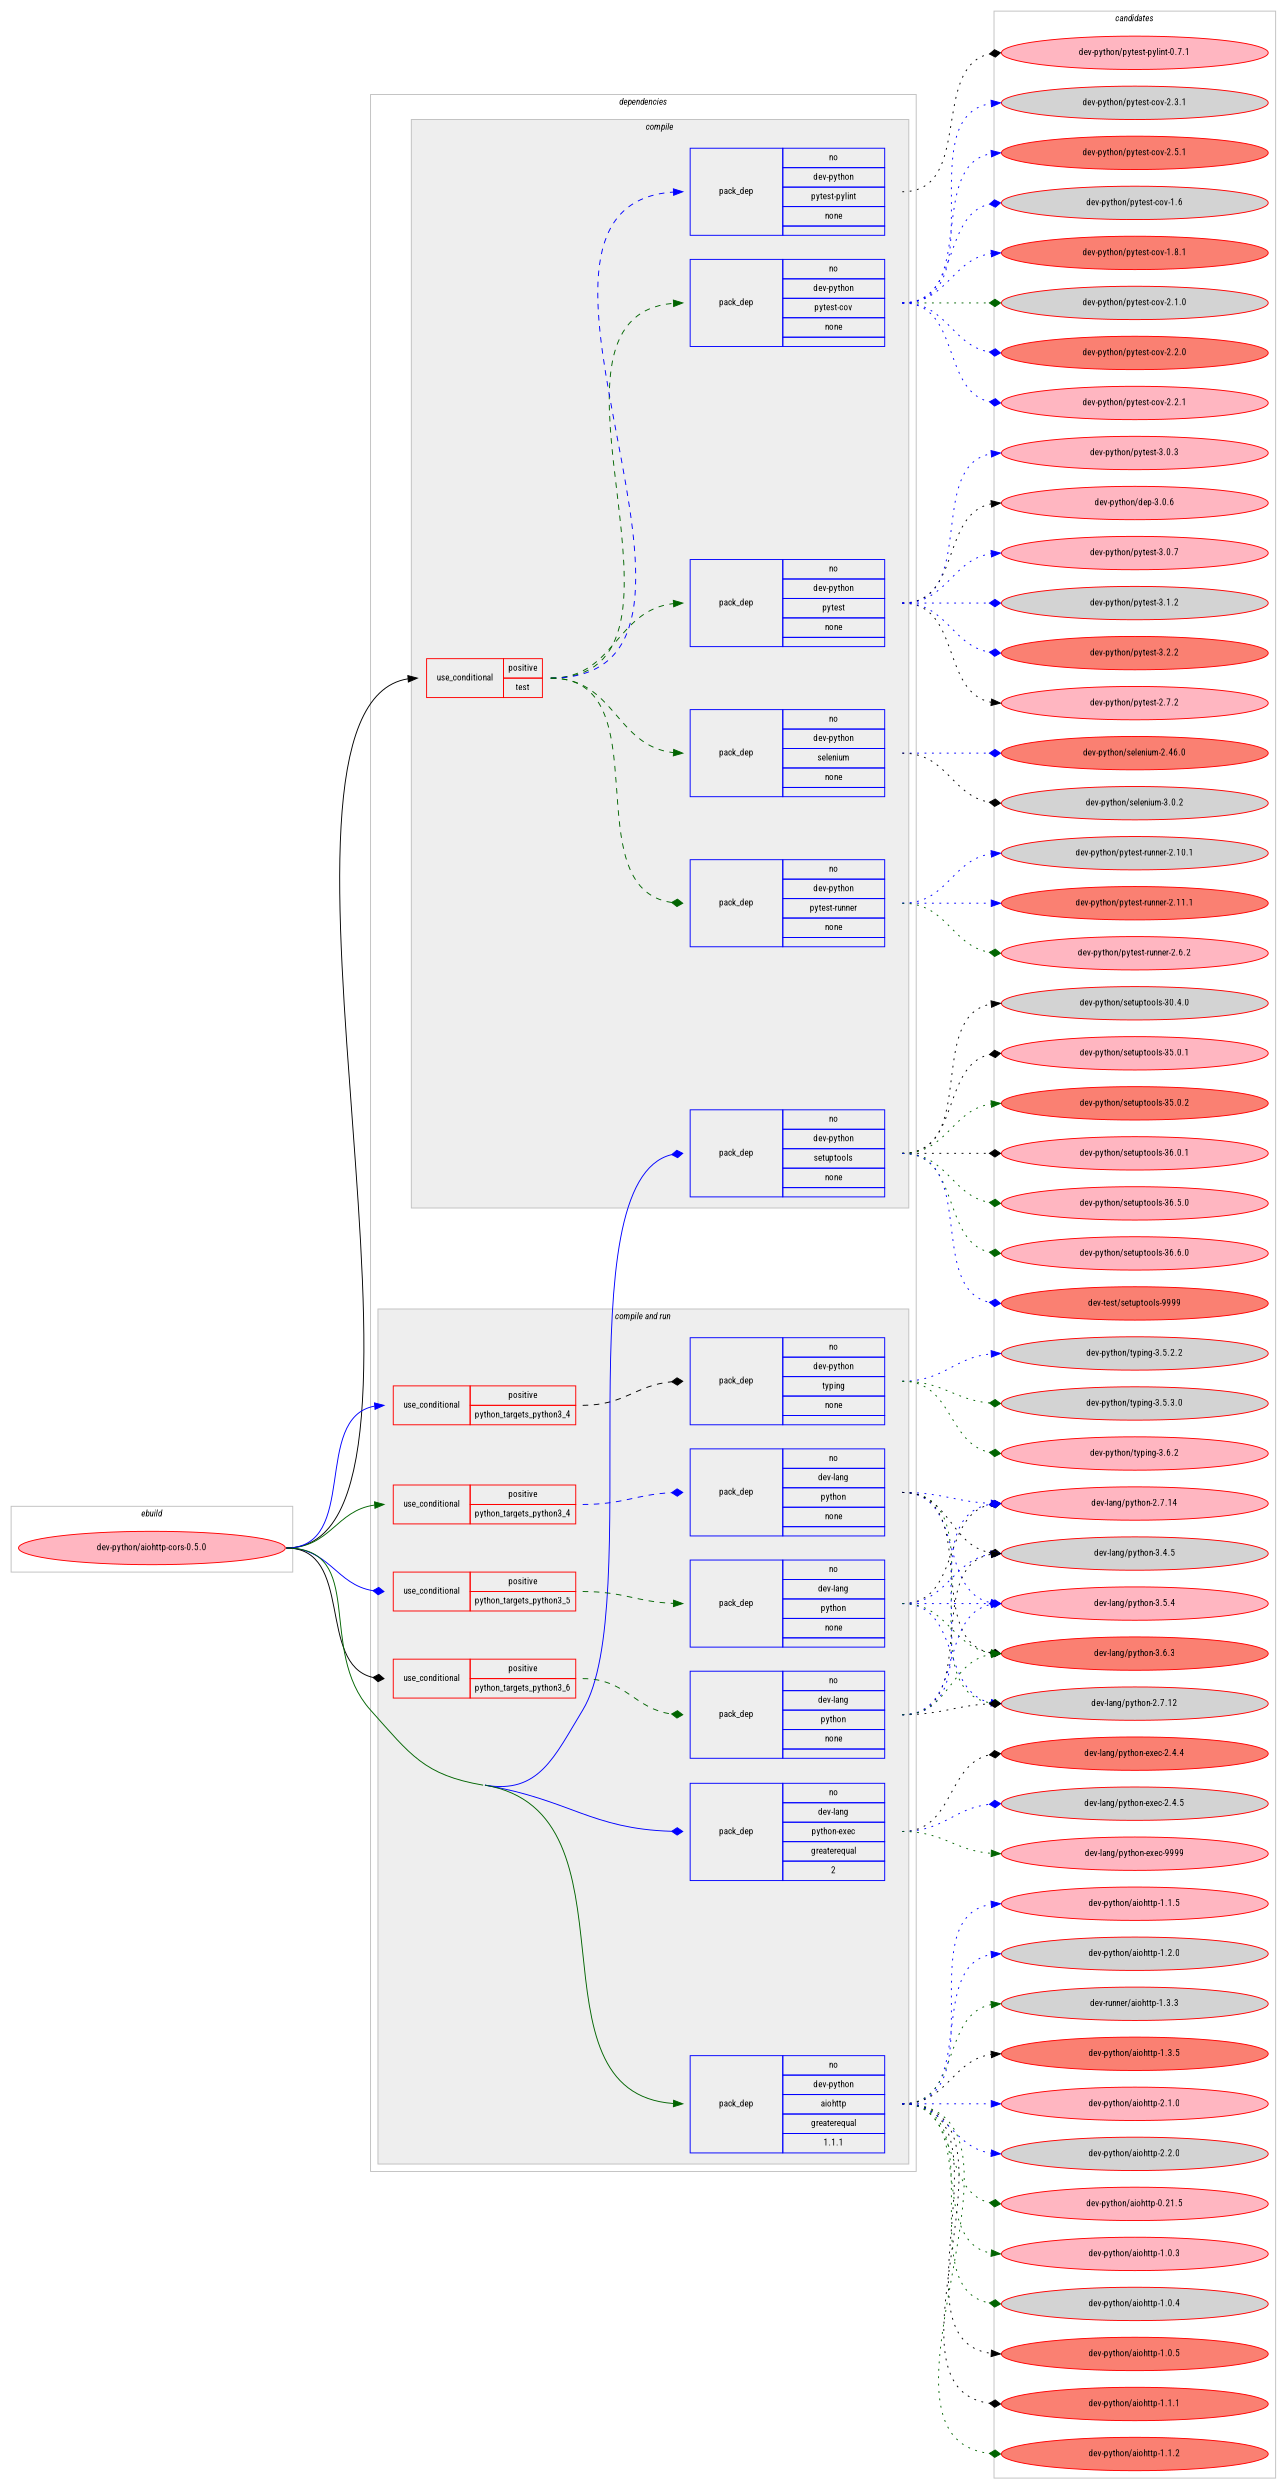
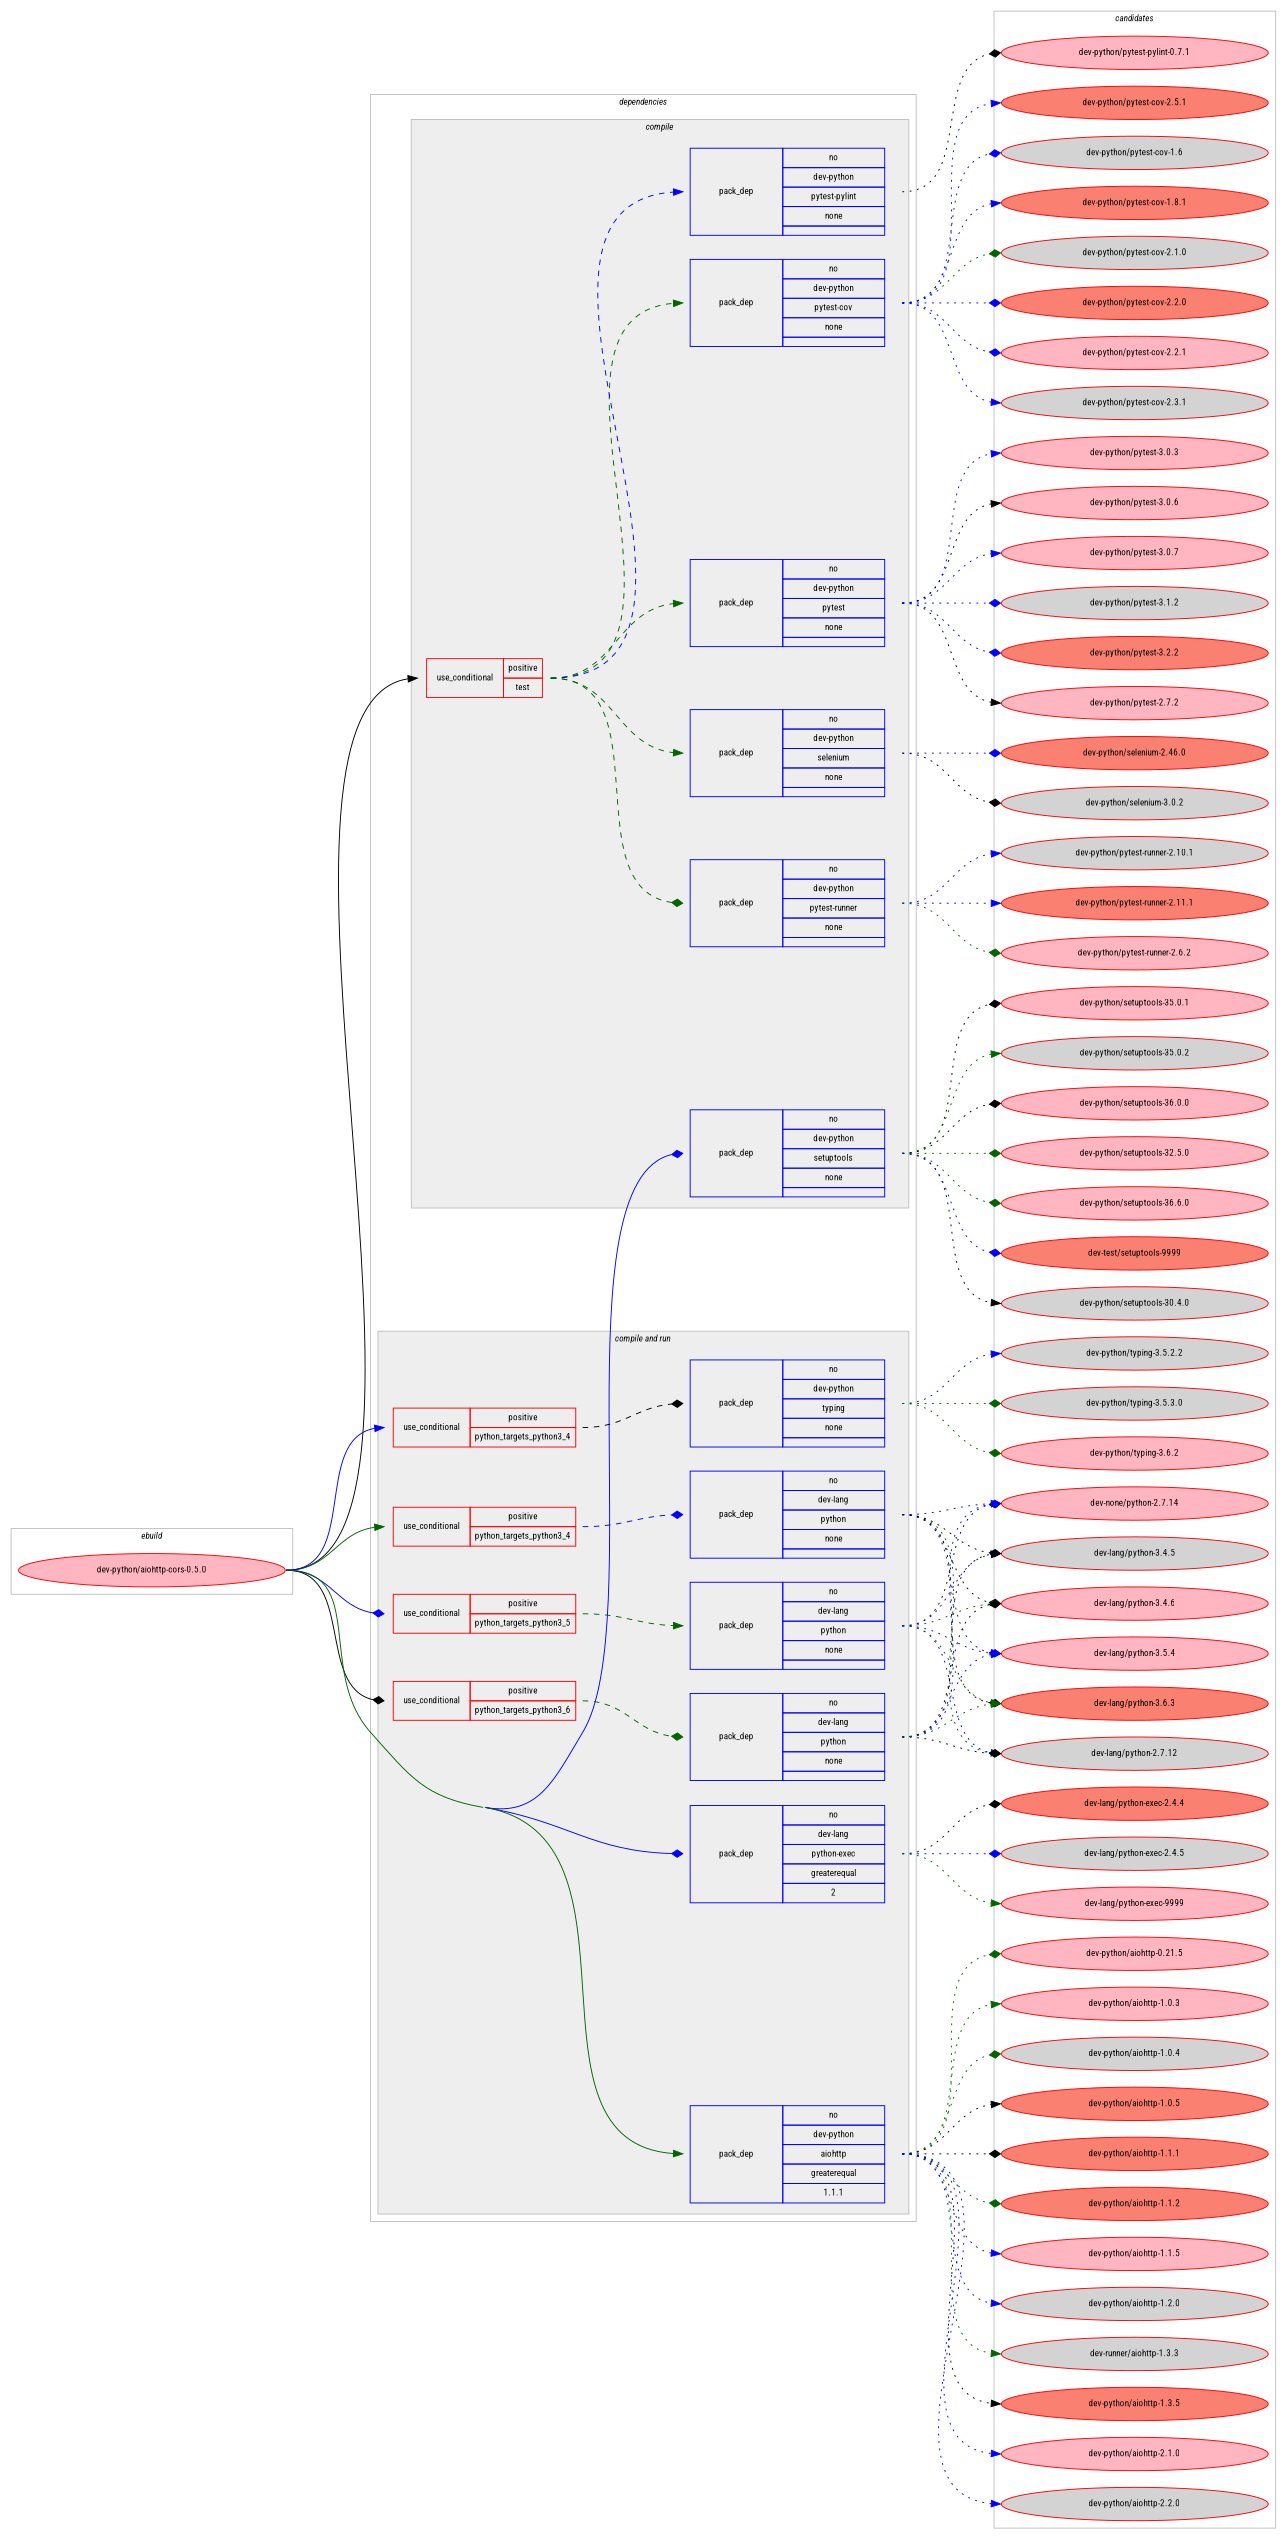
(1135, 503) -> (1135, 503)
(1135, 1103) -> (1135, 1053)
(1135, 1153) -> (1135, 1103)
(1135, 1203) -> (1135, 1153)
(1135, 1504) -> (1135, 1504)
none -> (1135, 1604)
